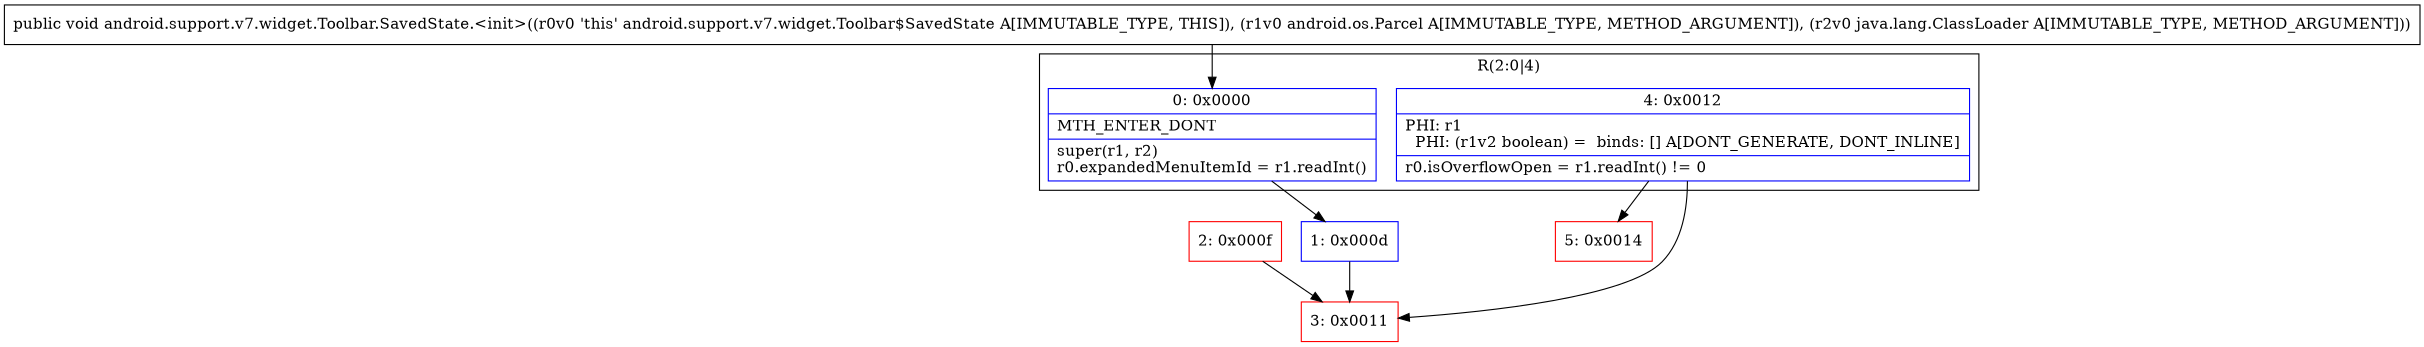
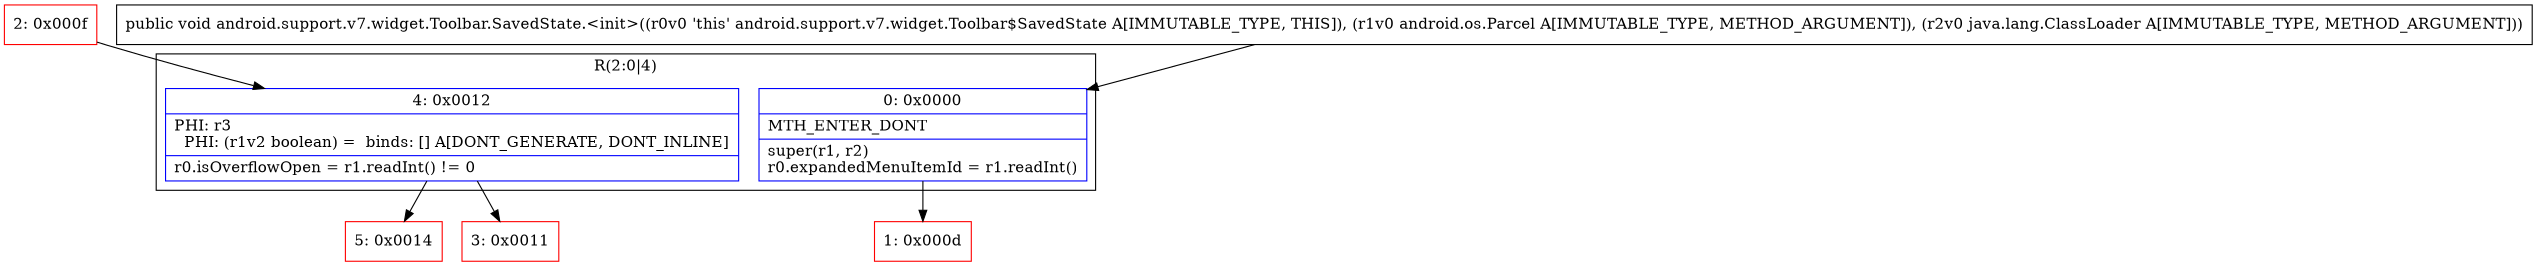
(1437, 126) -> (206, 126)
(1350, 241) -> (923, 241)
(1350, 276) -> none
(1288, 278) -> (175, 65)
